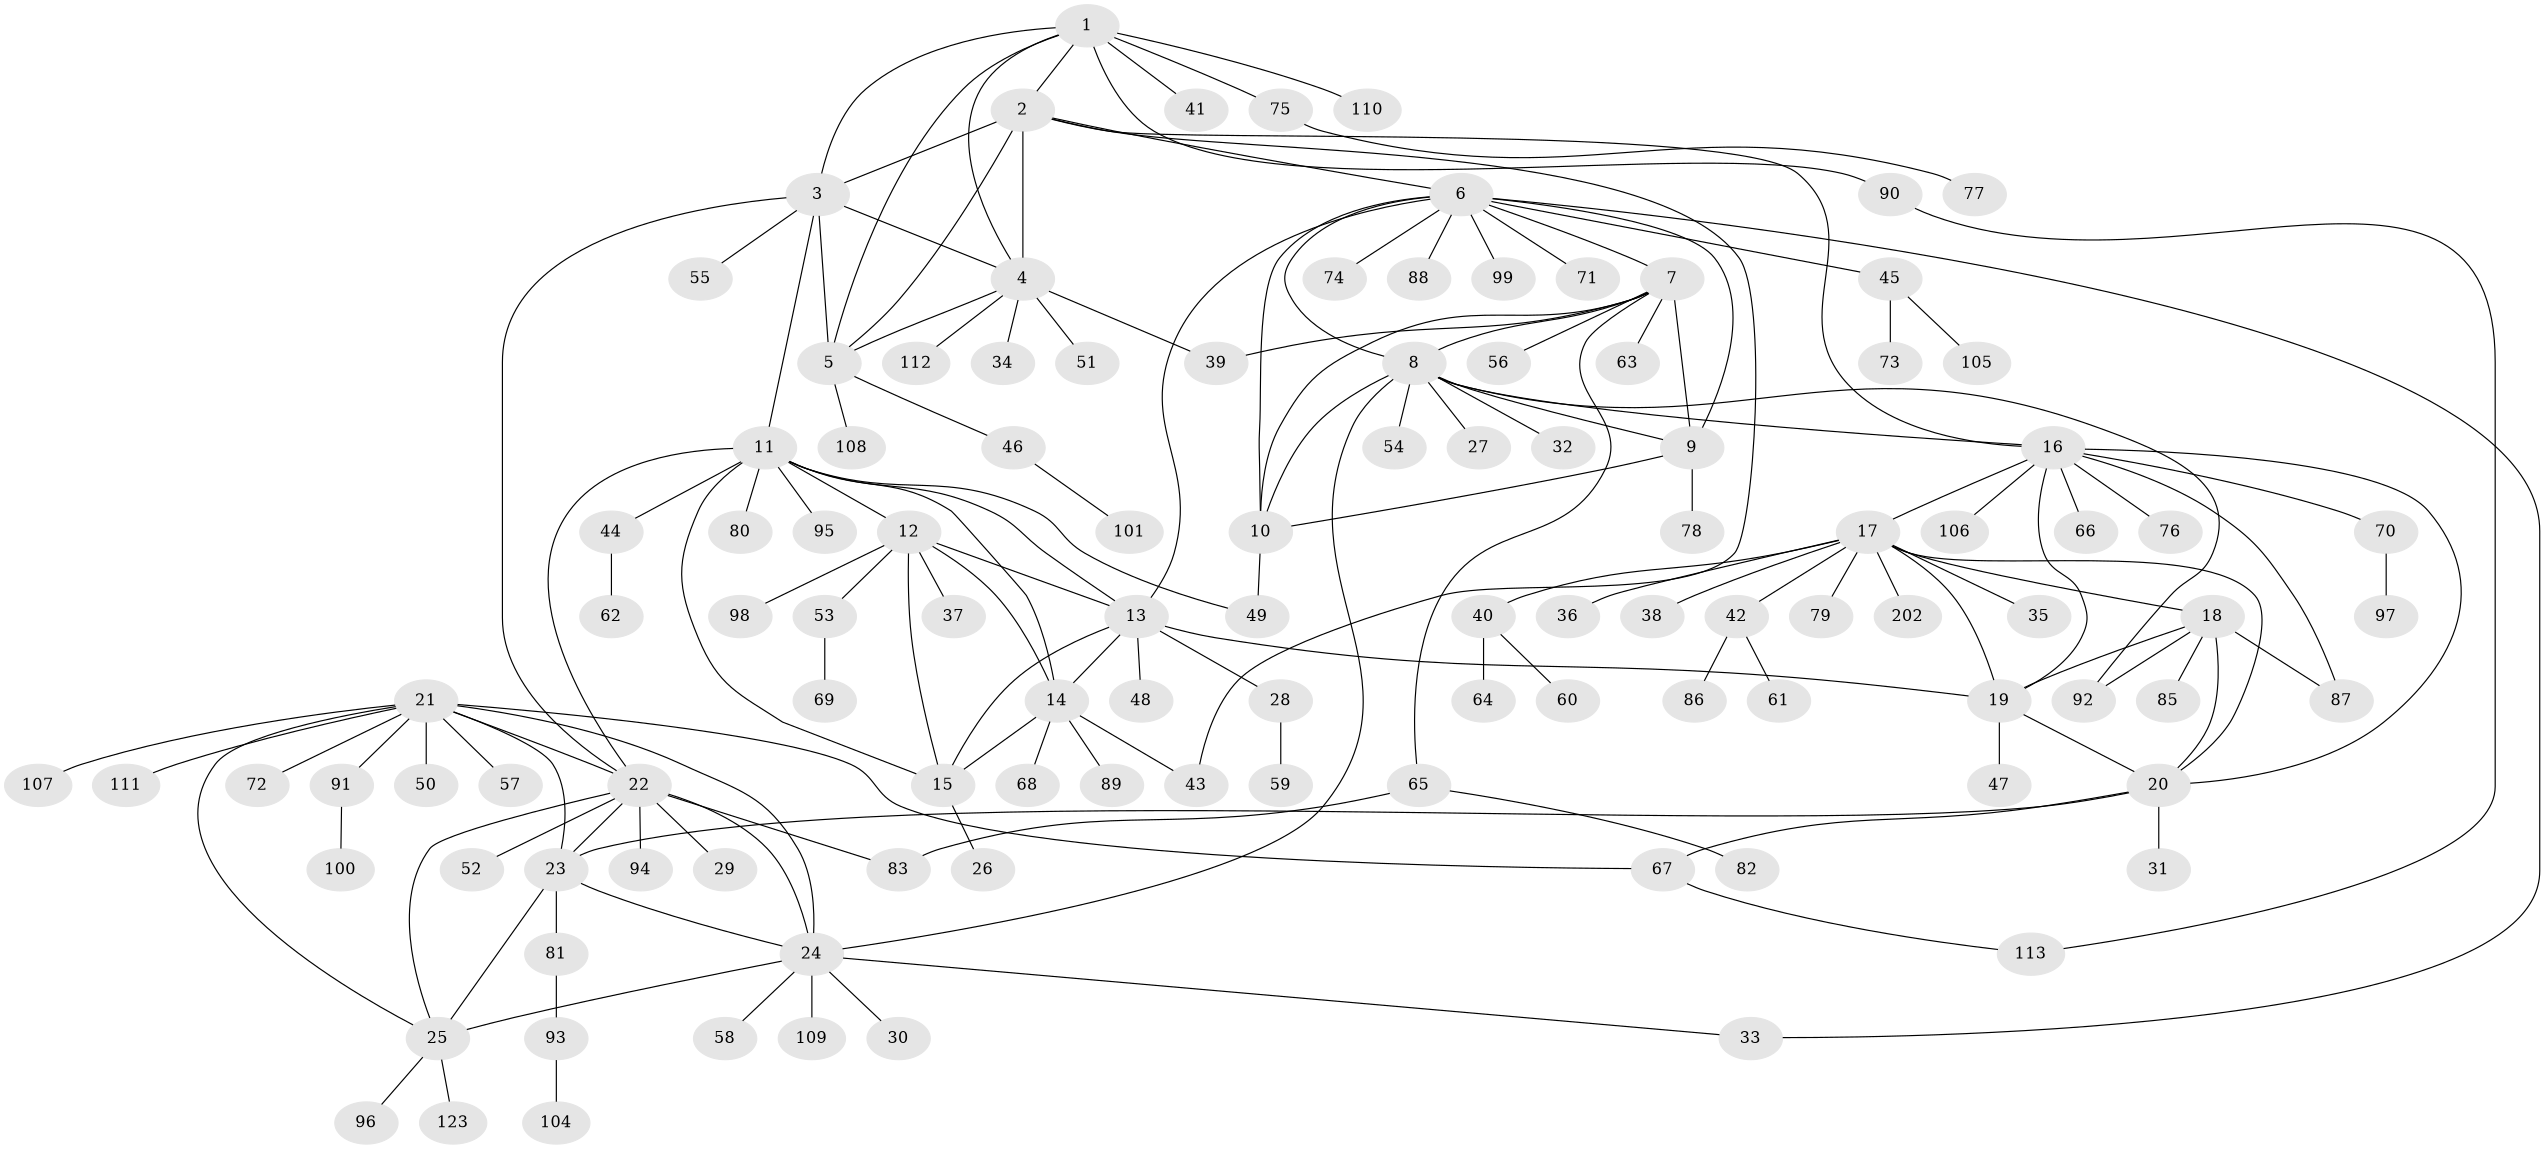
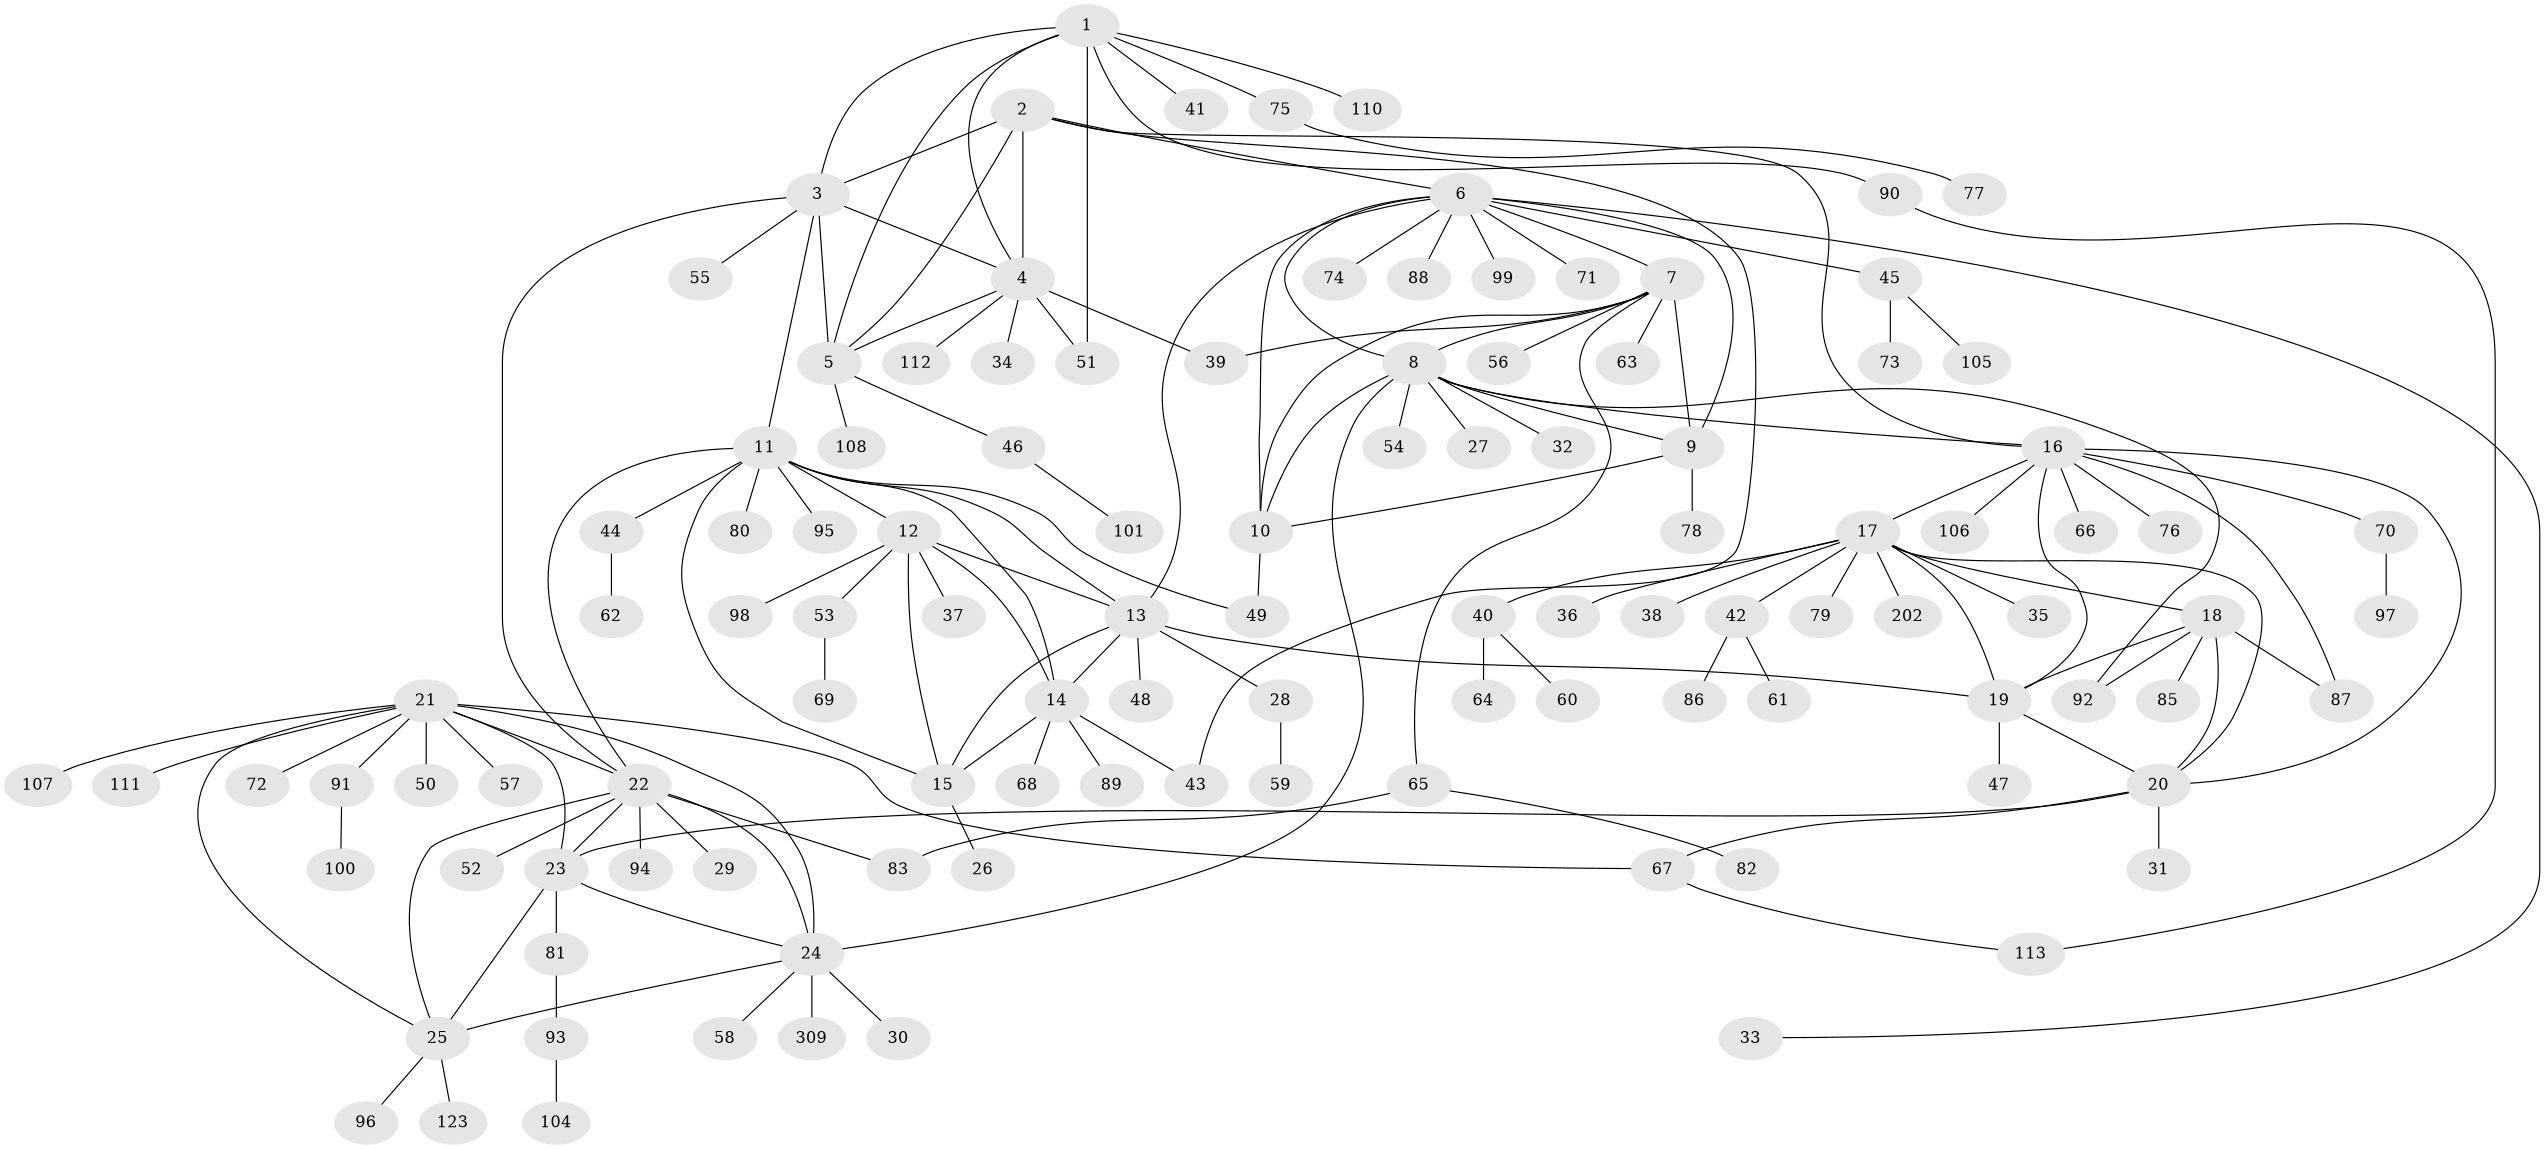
(1055, 68) -> (1087, 194)
(1281, 996) -> none
(812, 1039) -> (812, 1039)
